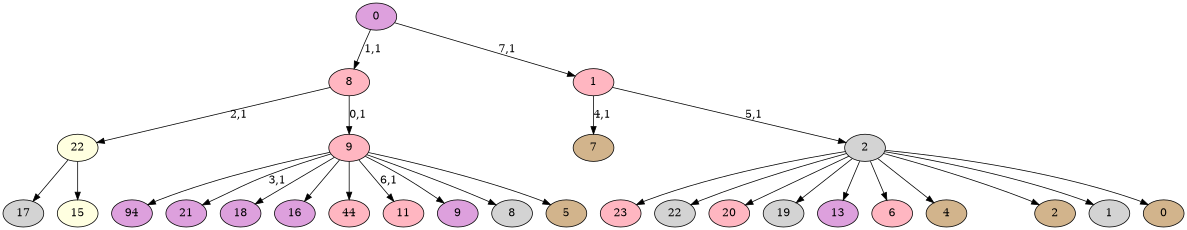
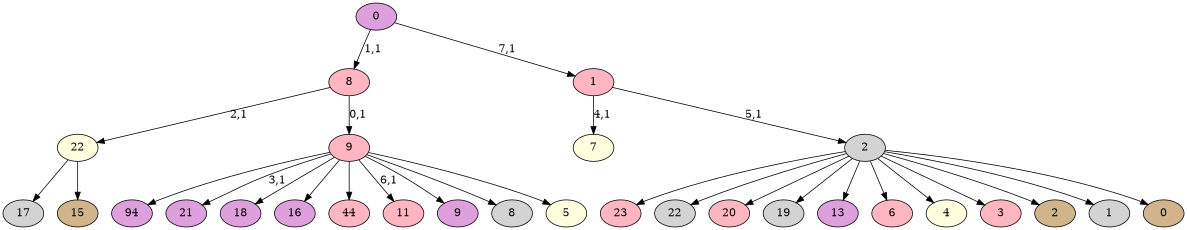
(594, 148) -> (594, 148)
(78, 213) -> (78, 213)
(566, 213) -> (566, 213)
(946, 213) -> (946, 213)
none -> (1001, 213)
